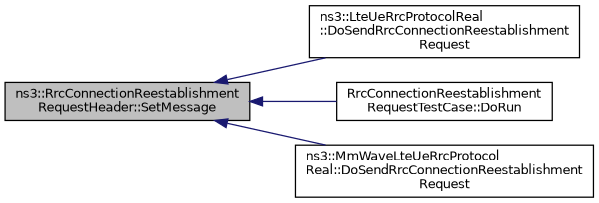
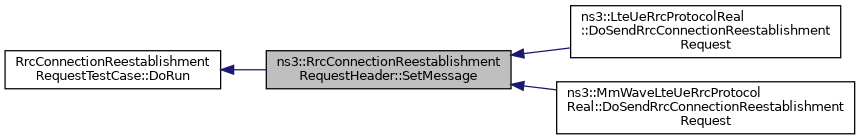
(300, 101) -> (250, 70)
